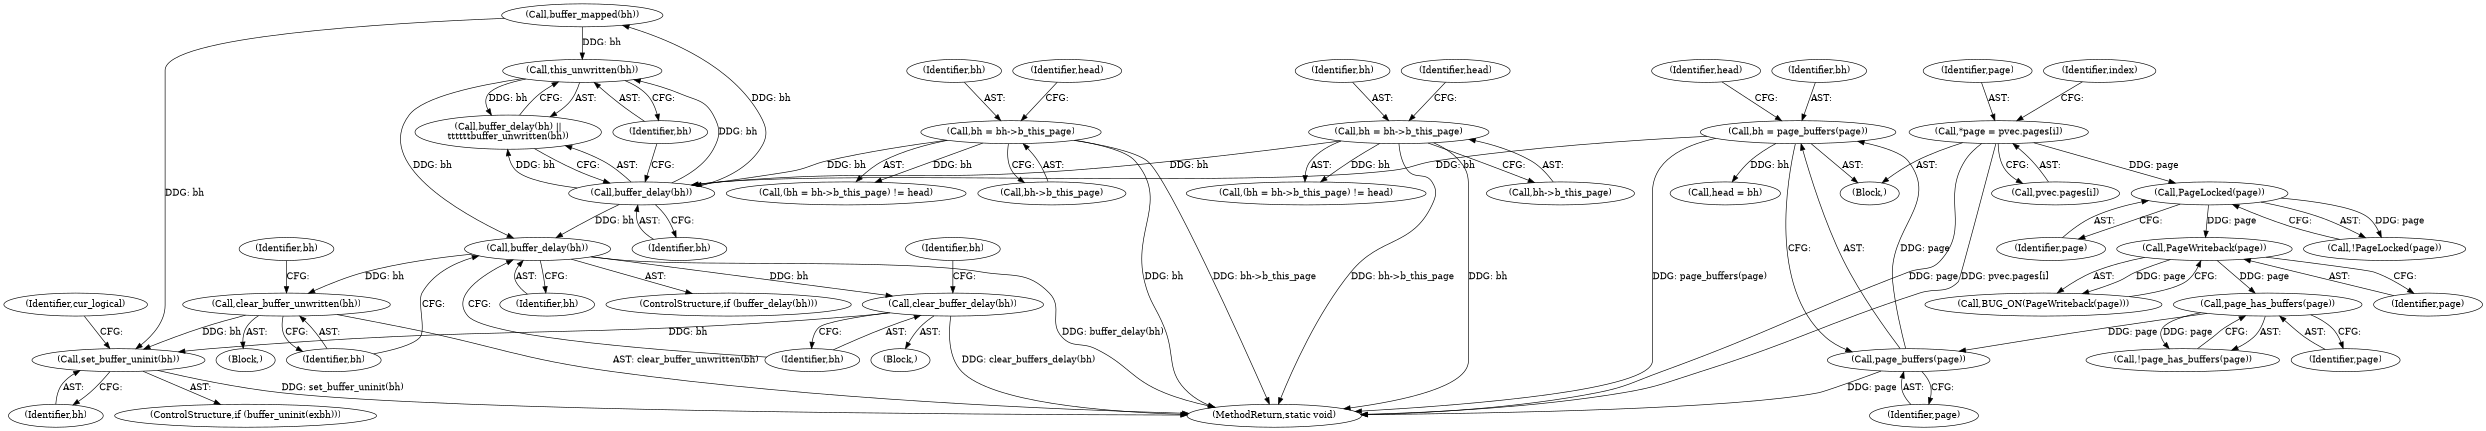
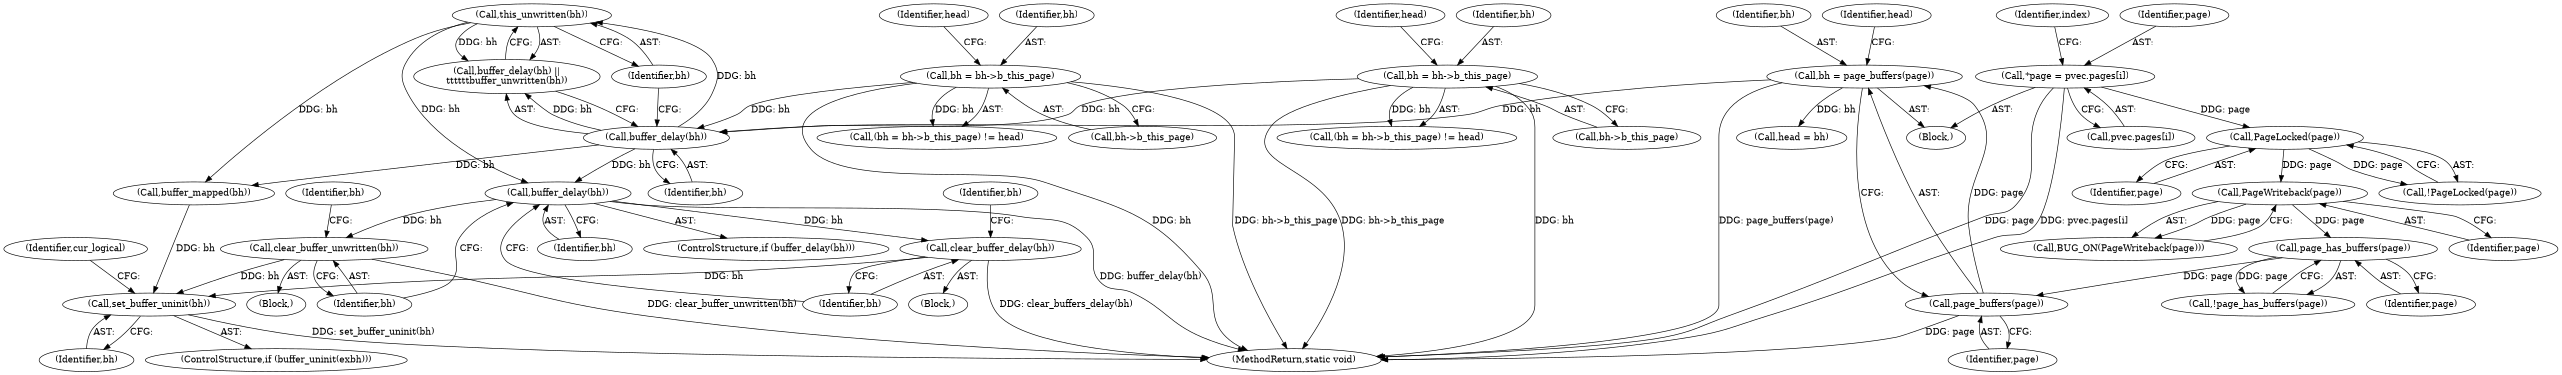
(582, 40) -> (332, 84)
(686, 360) -> (722, 305)
